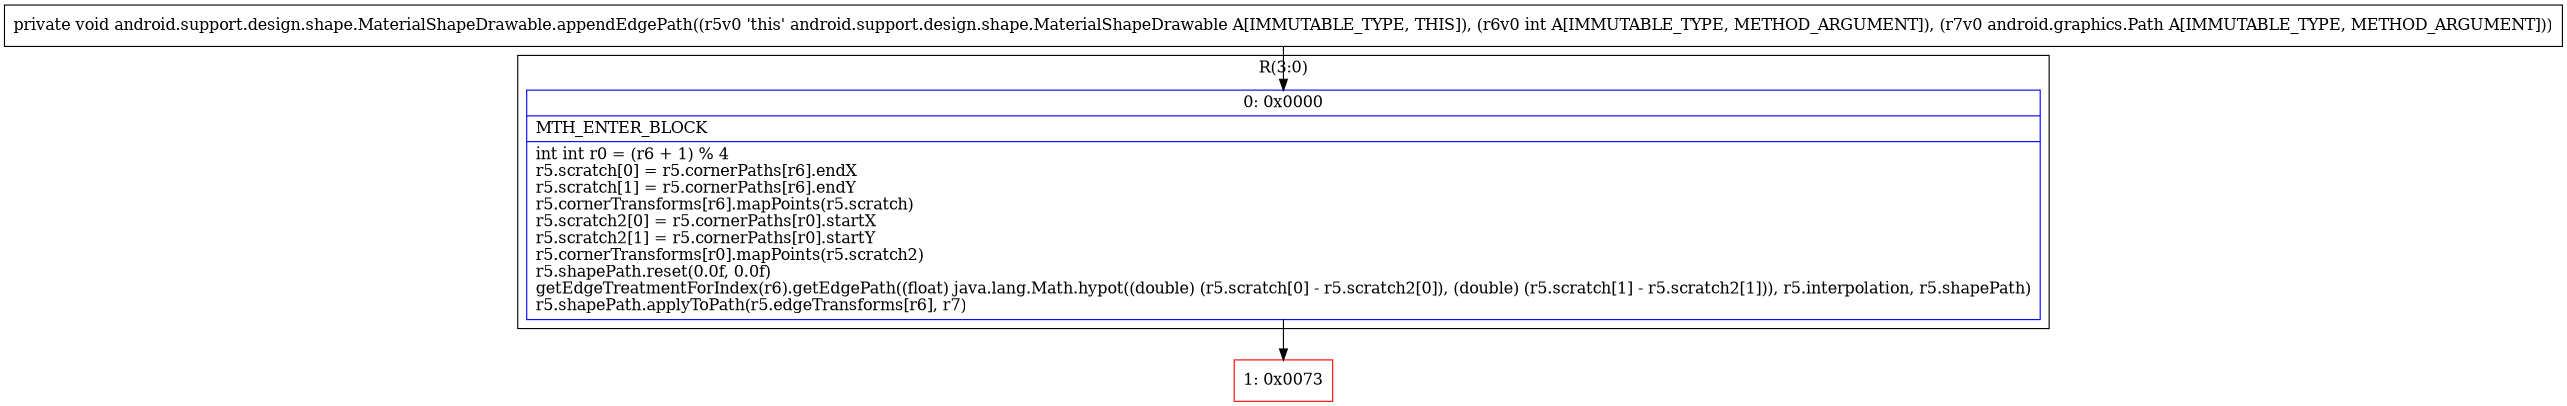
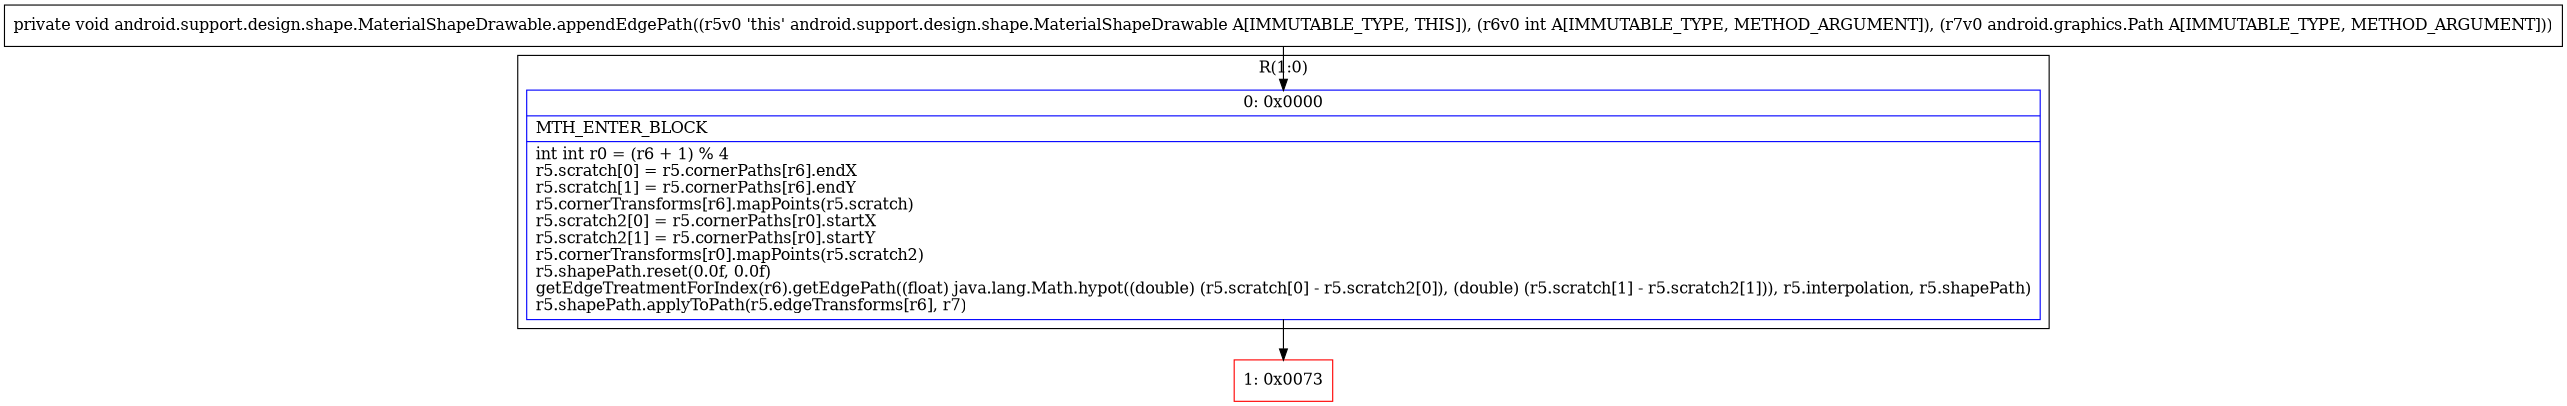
(1283, 68) -> (1283, 68)
